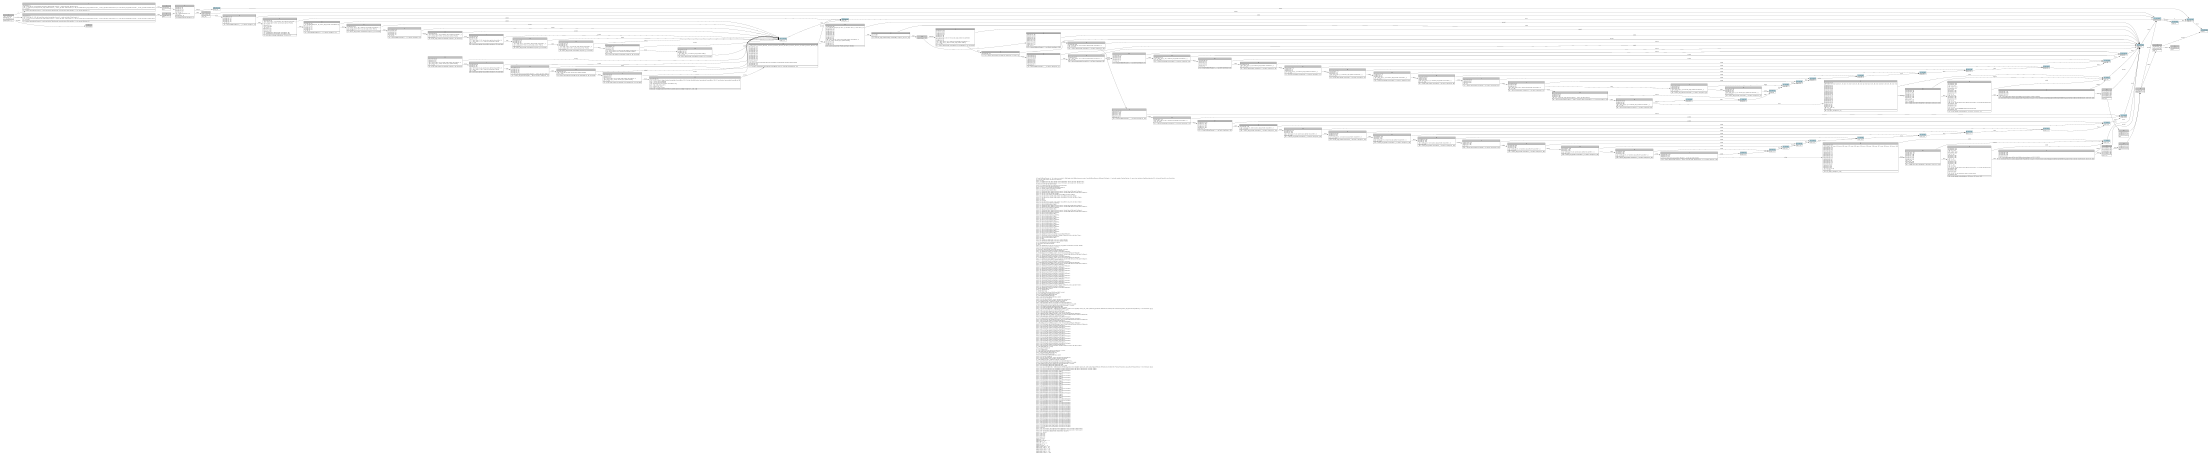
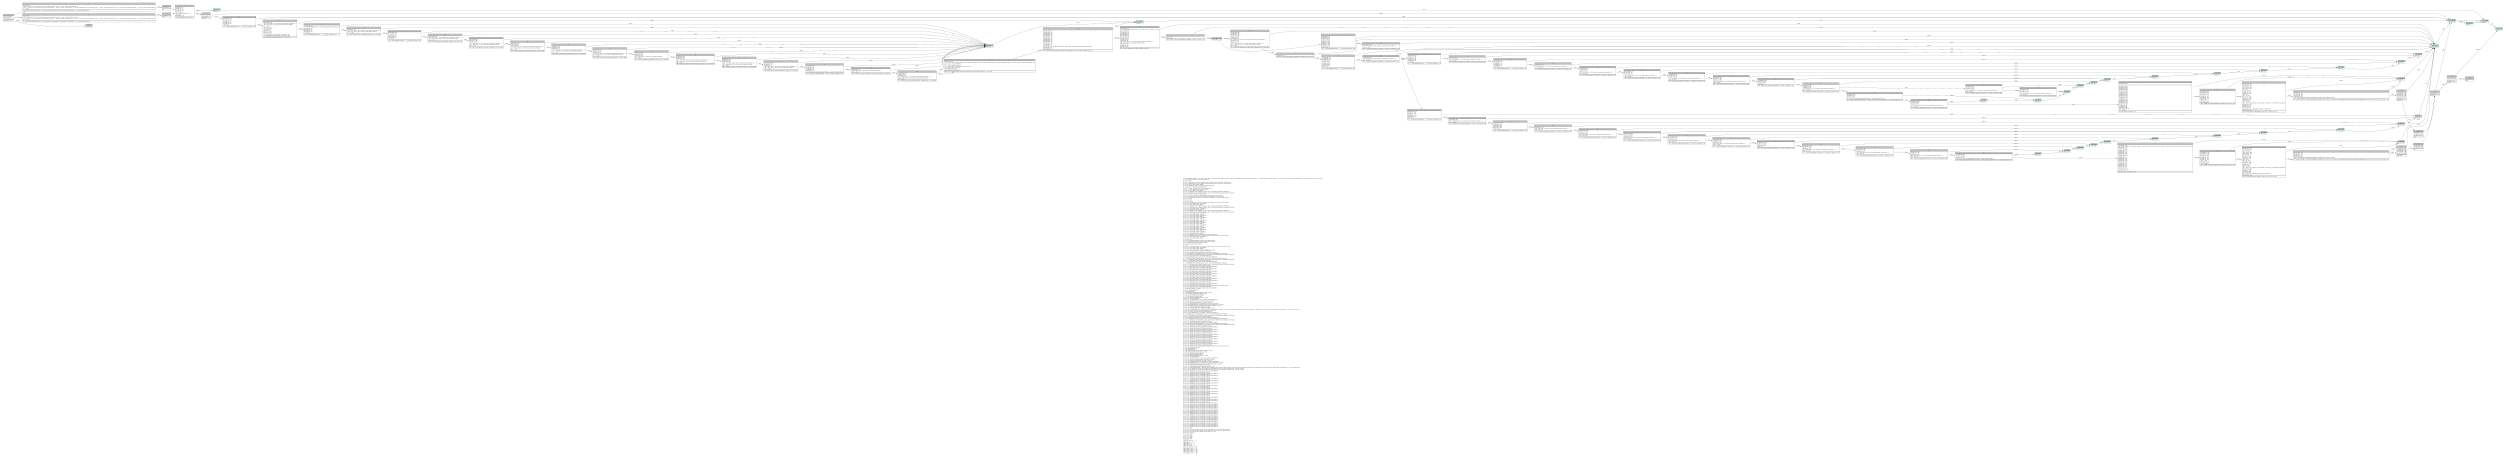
none -> (695, 59)
